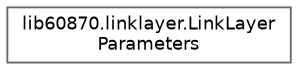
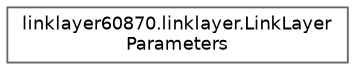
(149, 35) -> (178, 35)
